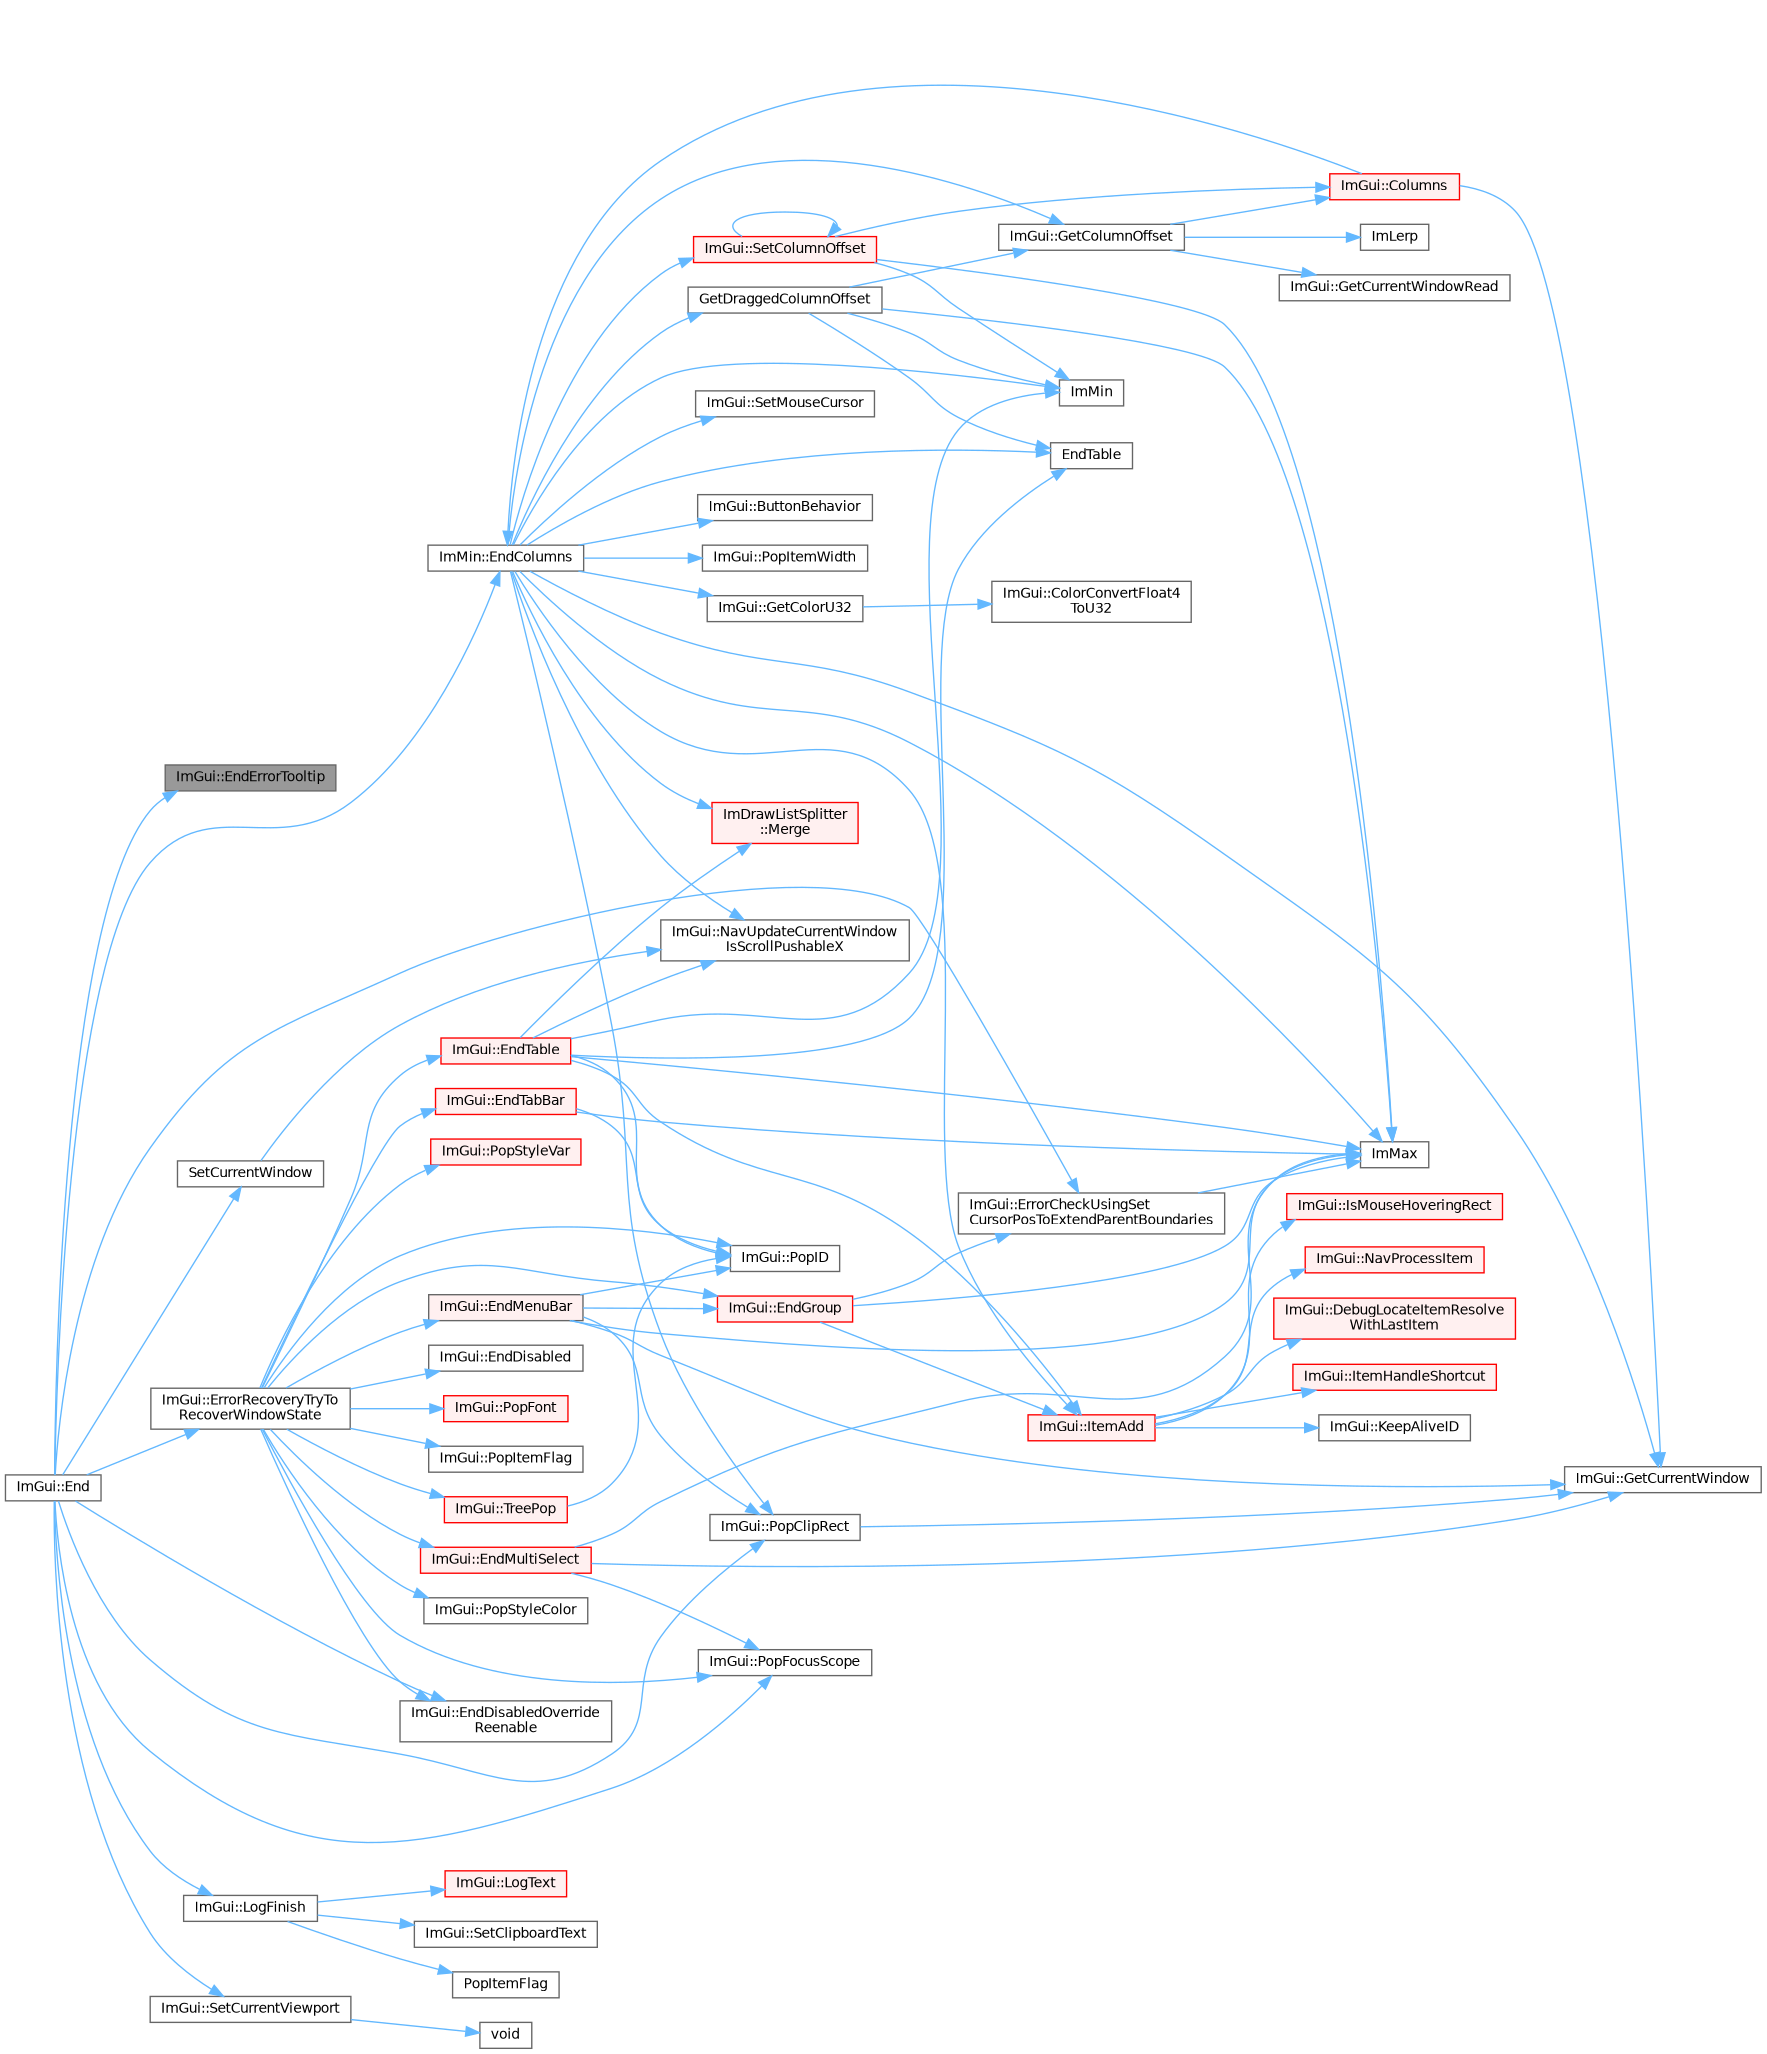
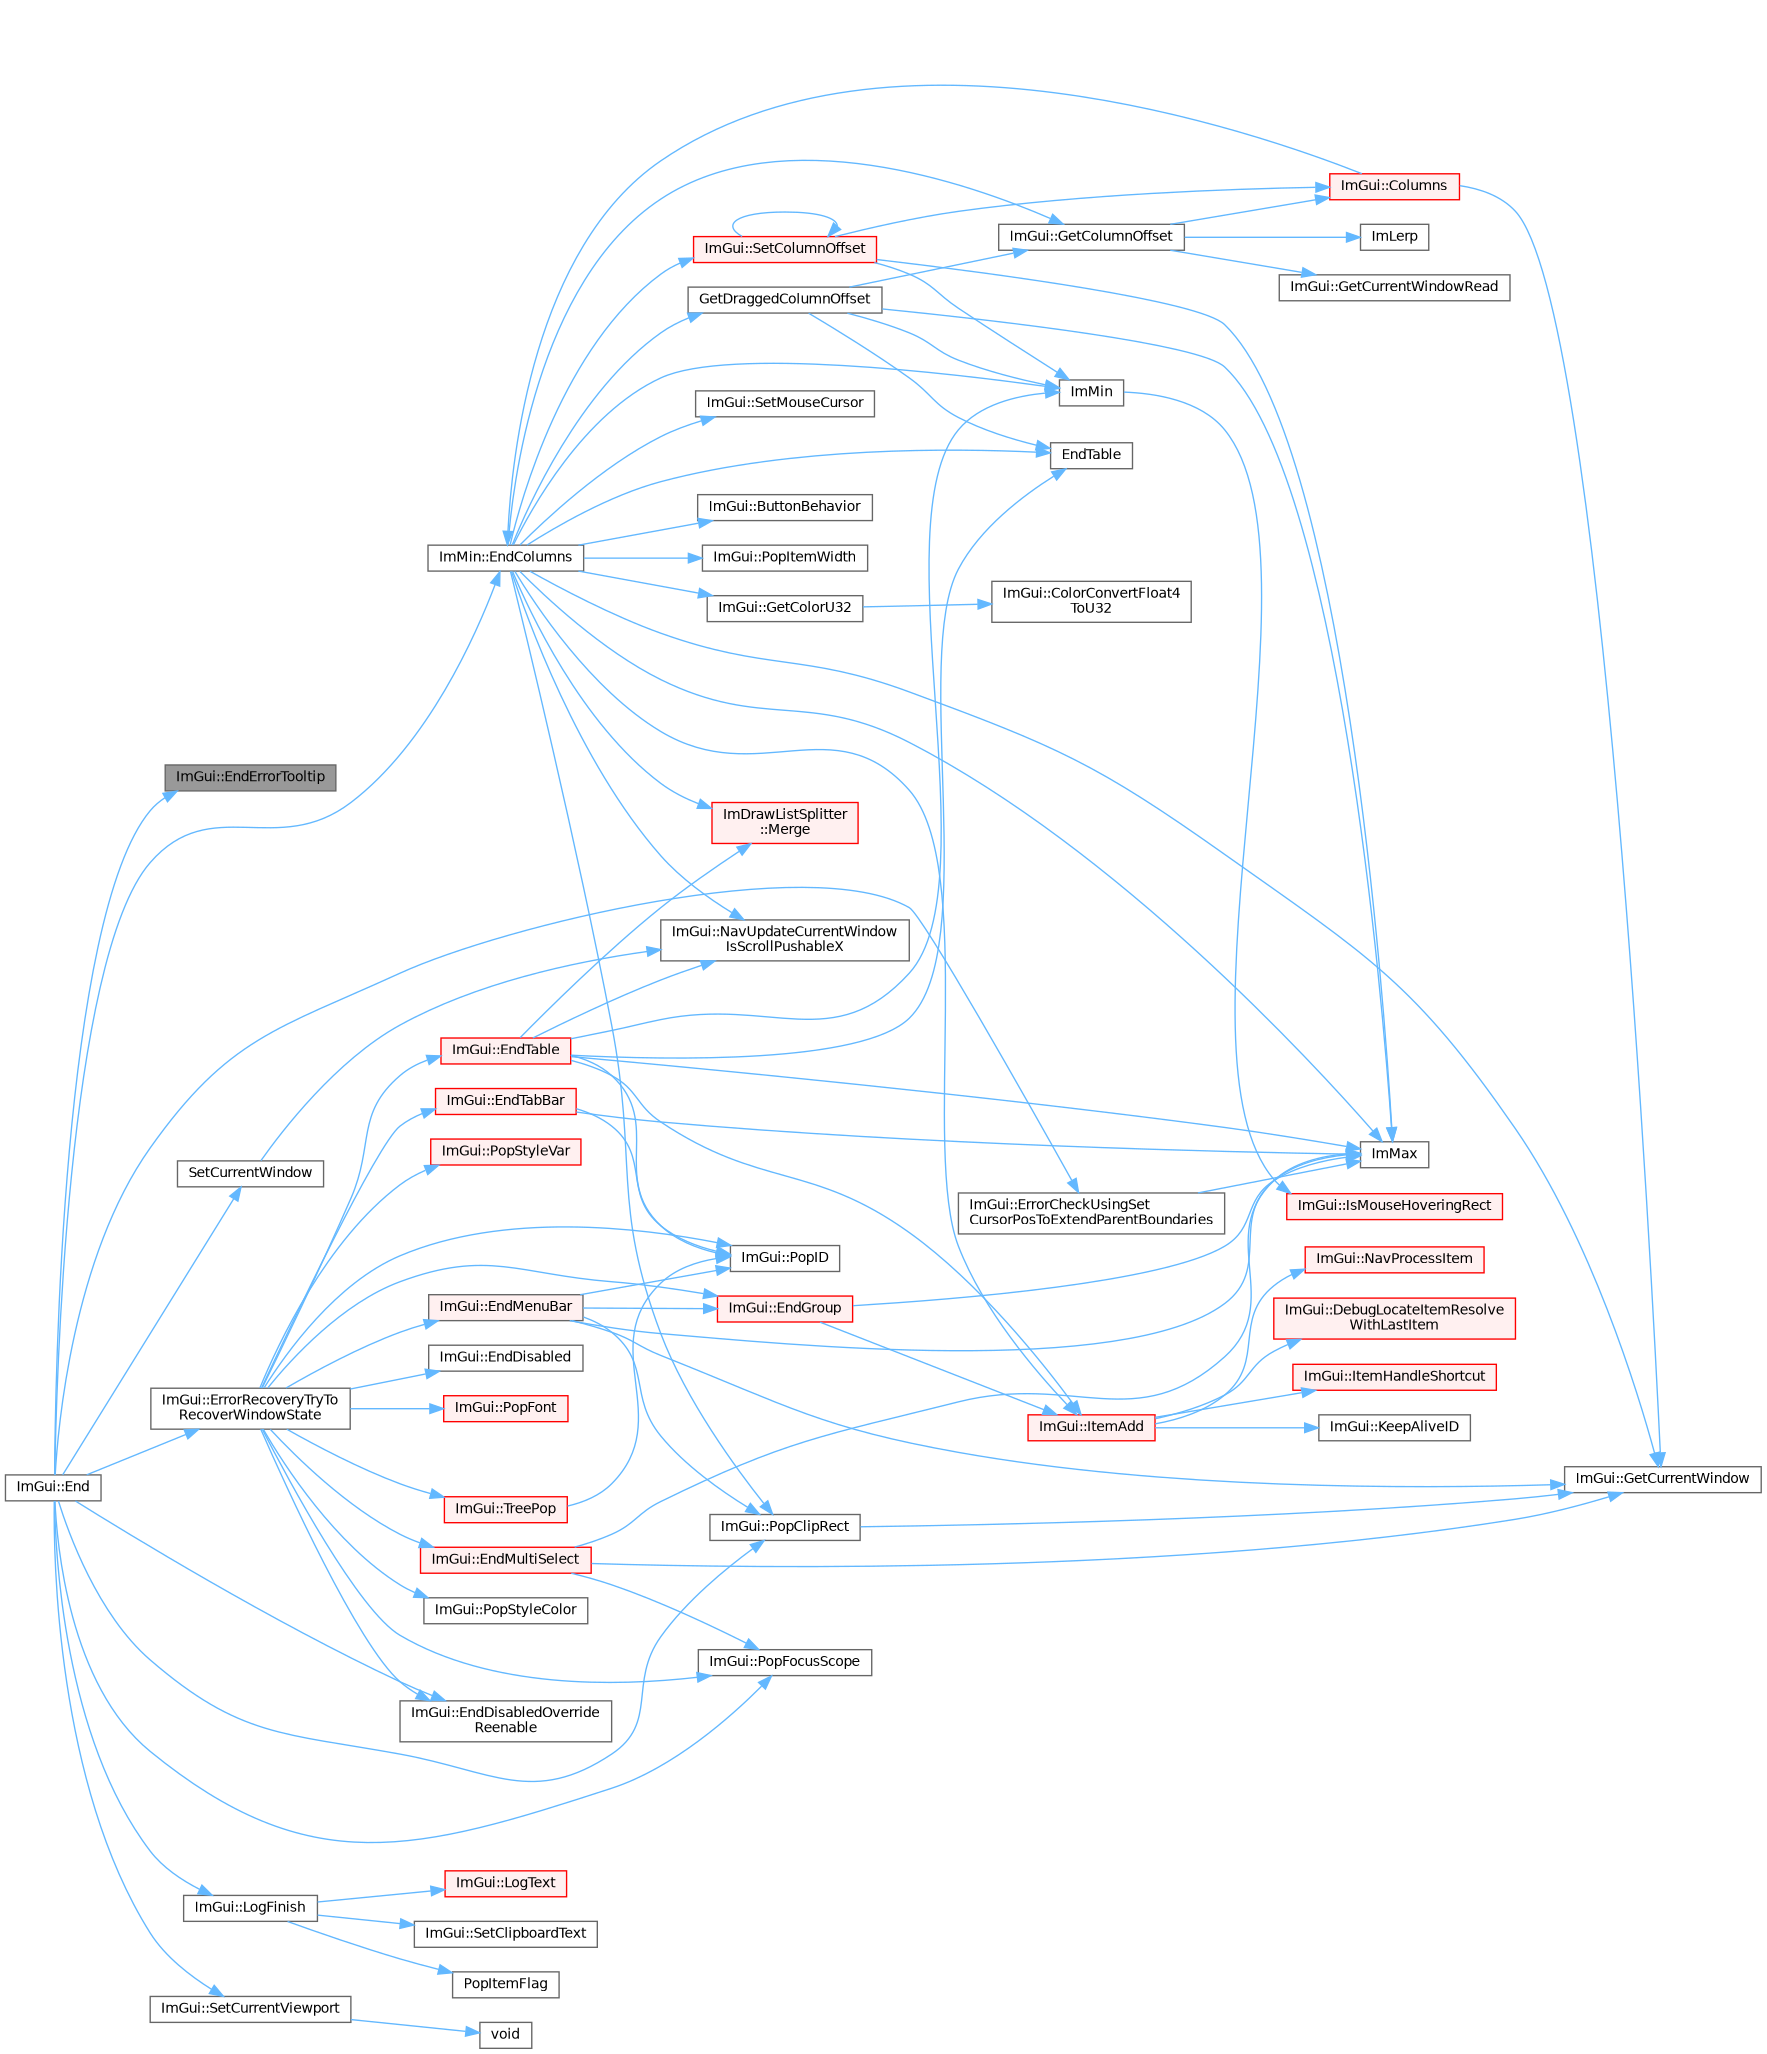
(927, 1274) -> none
(1248, 1347) -> (1252, 754)
(506, 1459) -> none
